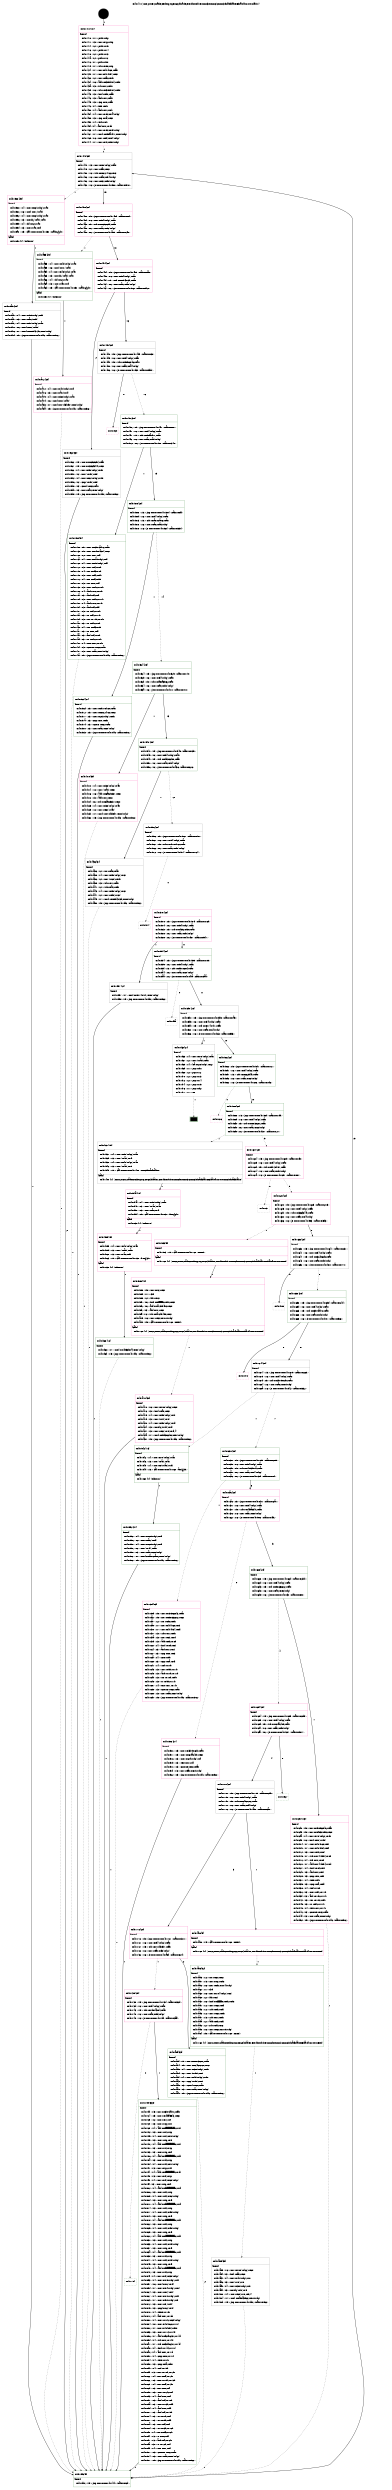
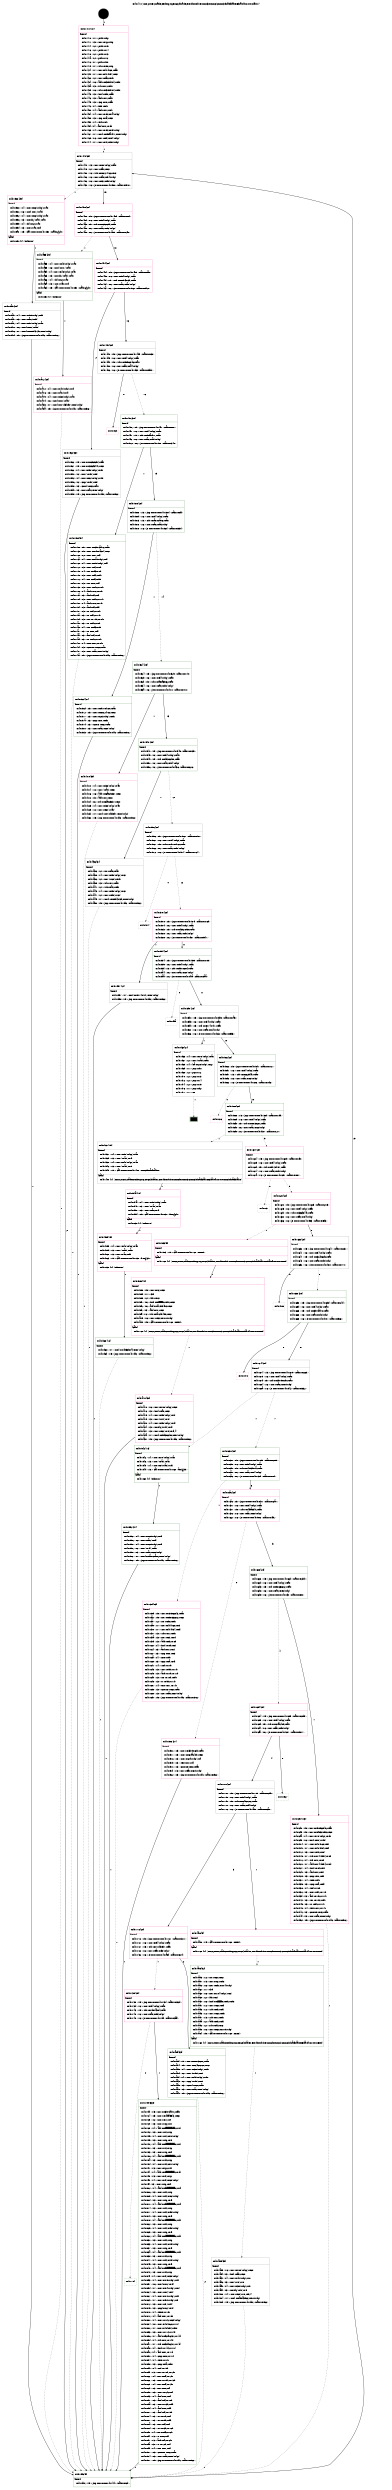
none -> (178, 882)
